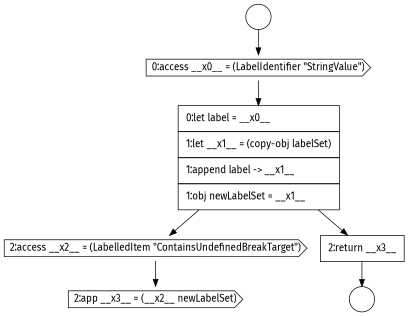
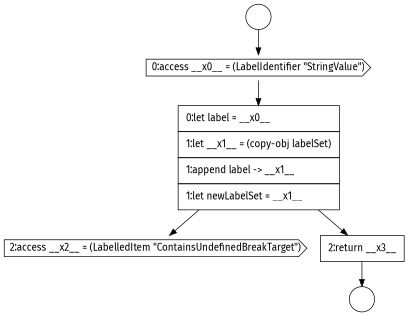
(246, 196) -> (244, 196)
(156, 299) -> none
